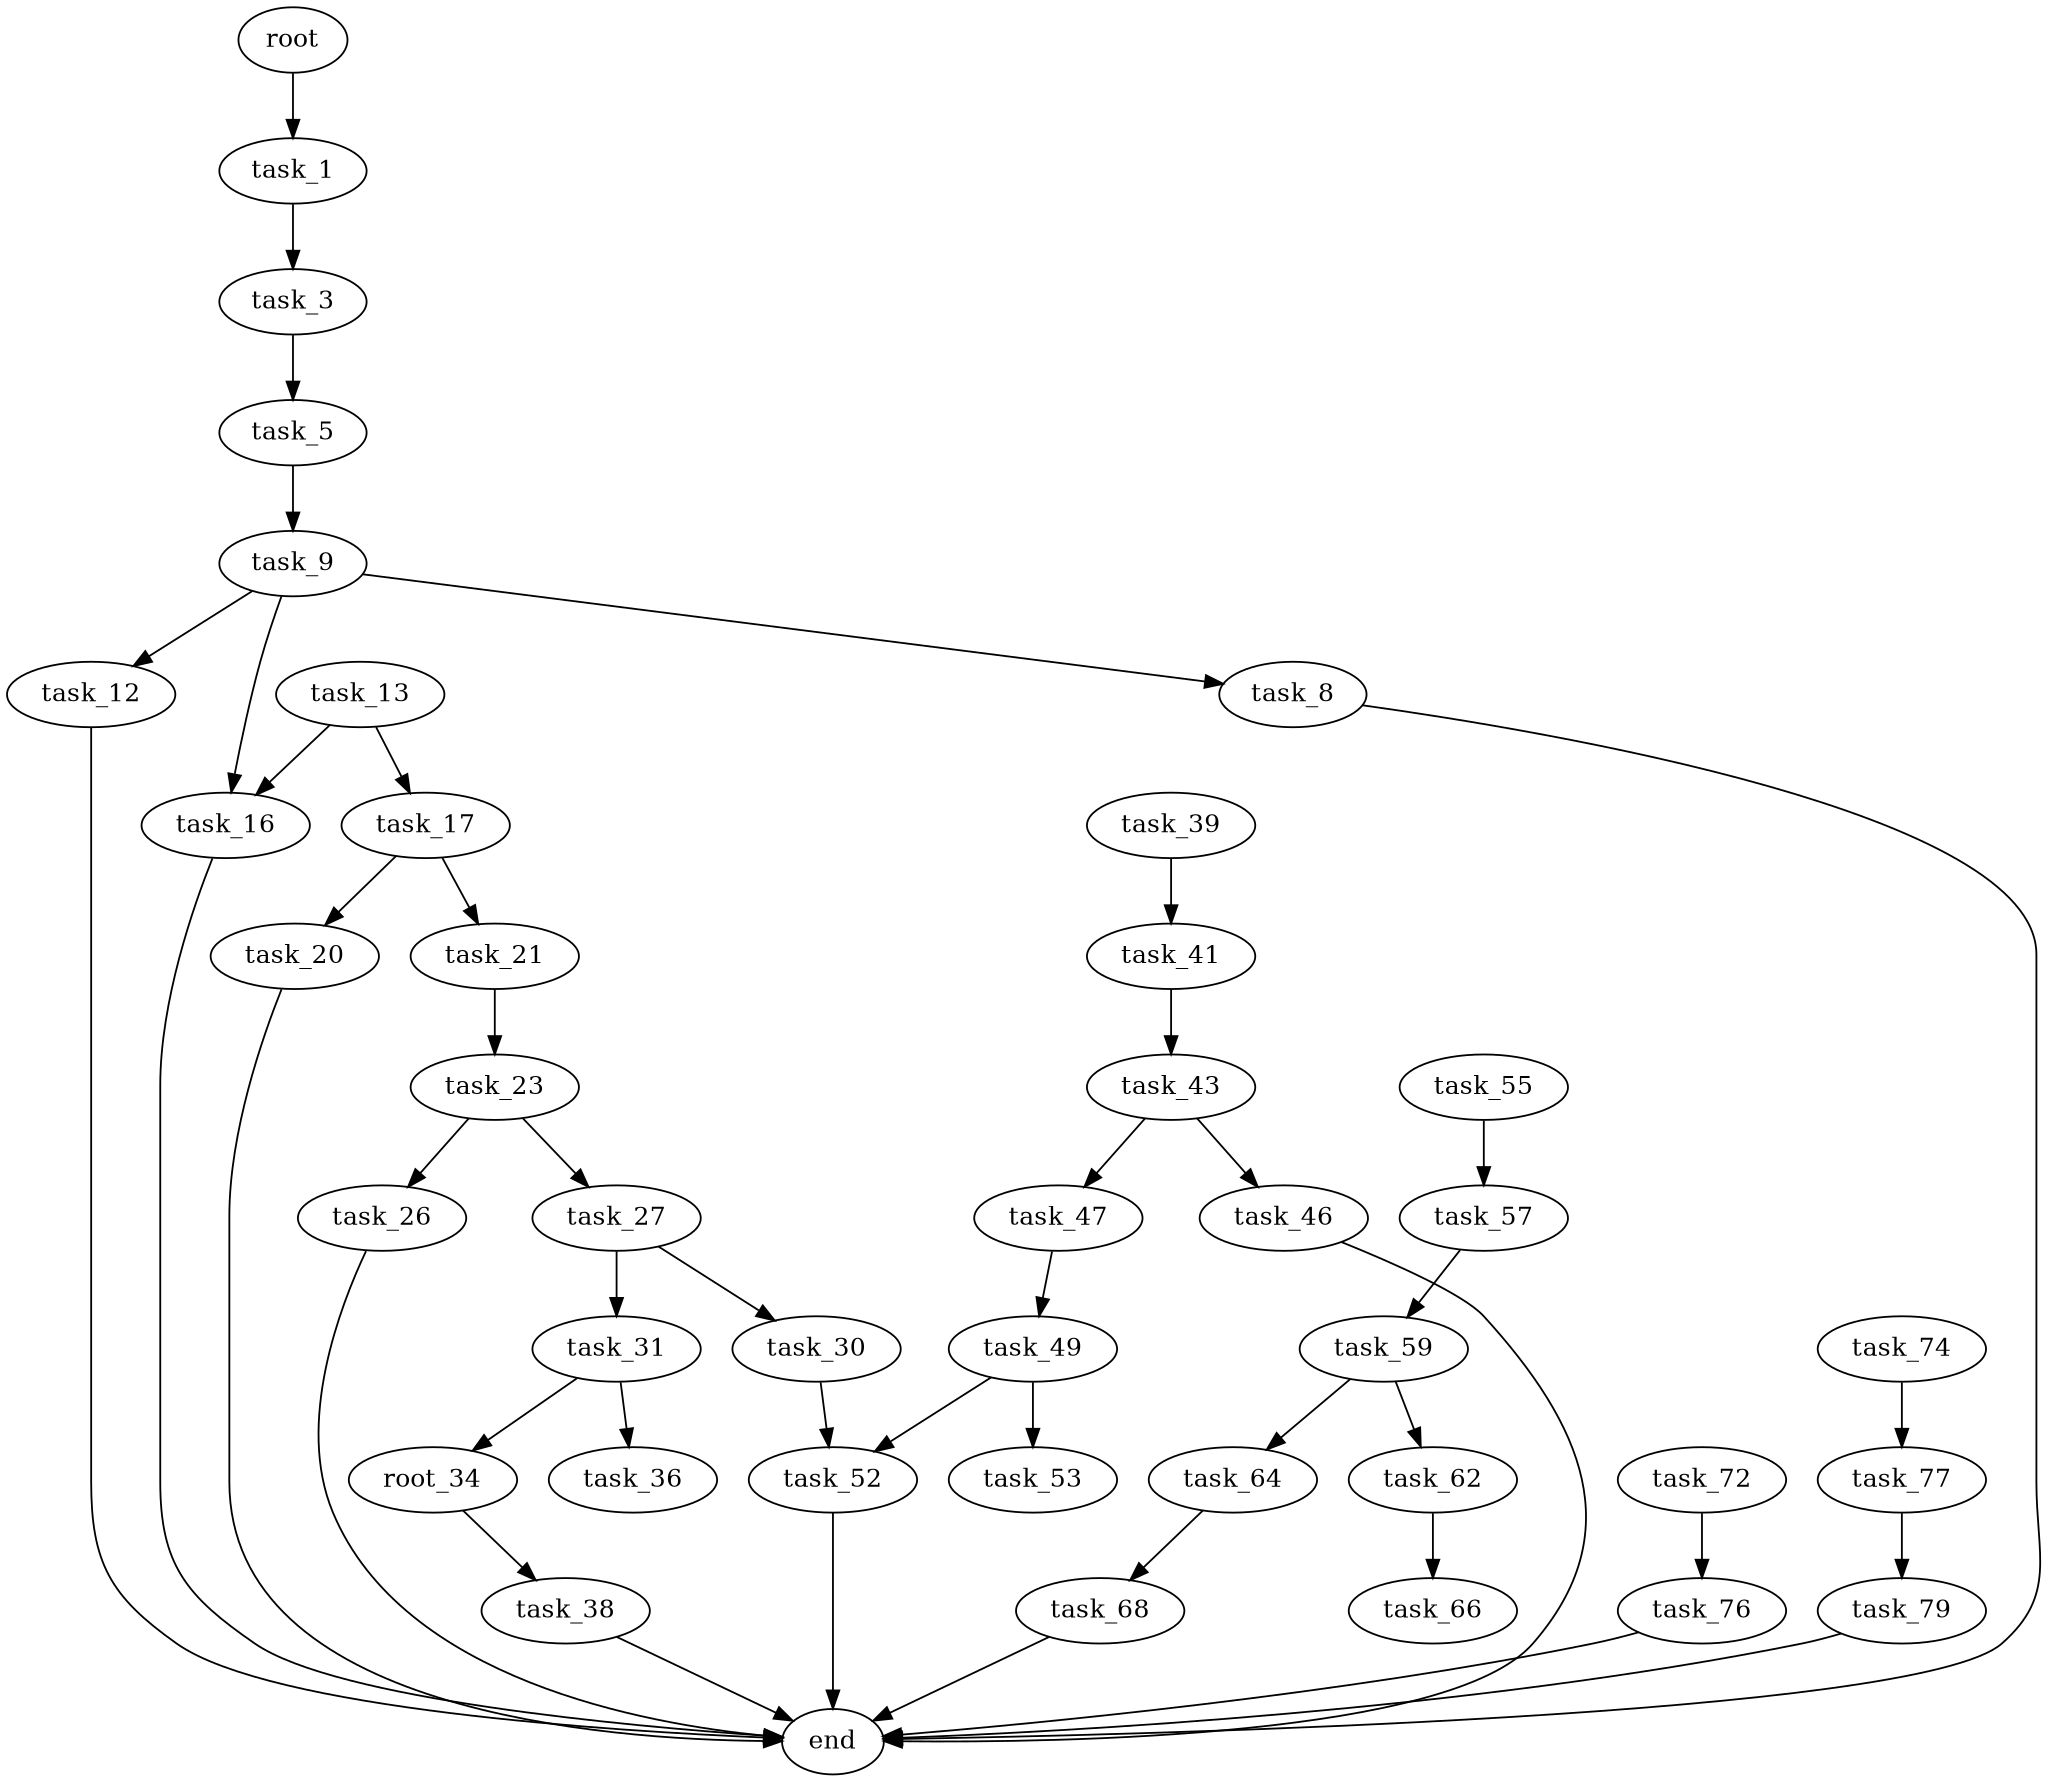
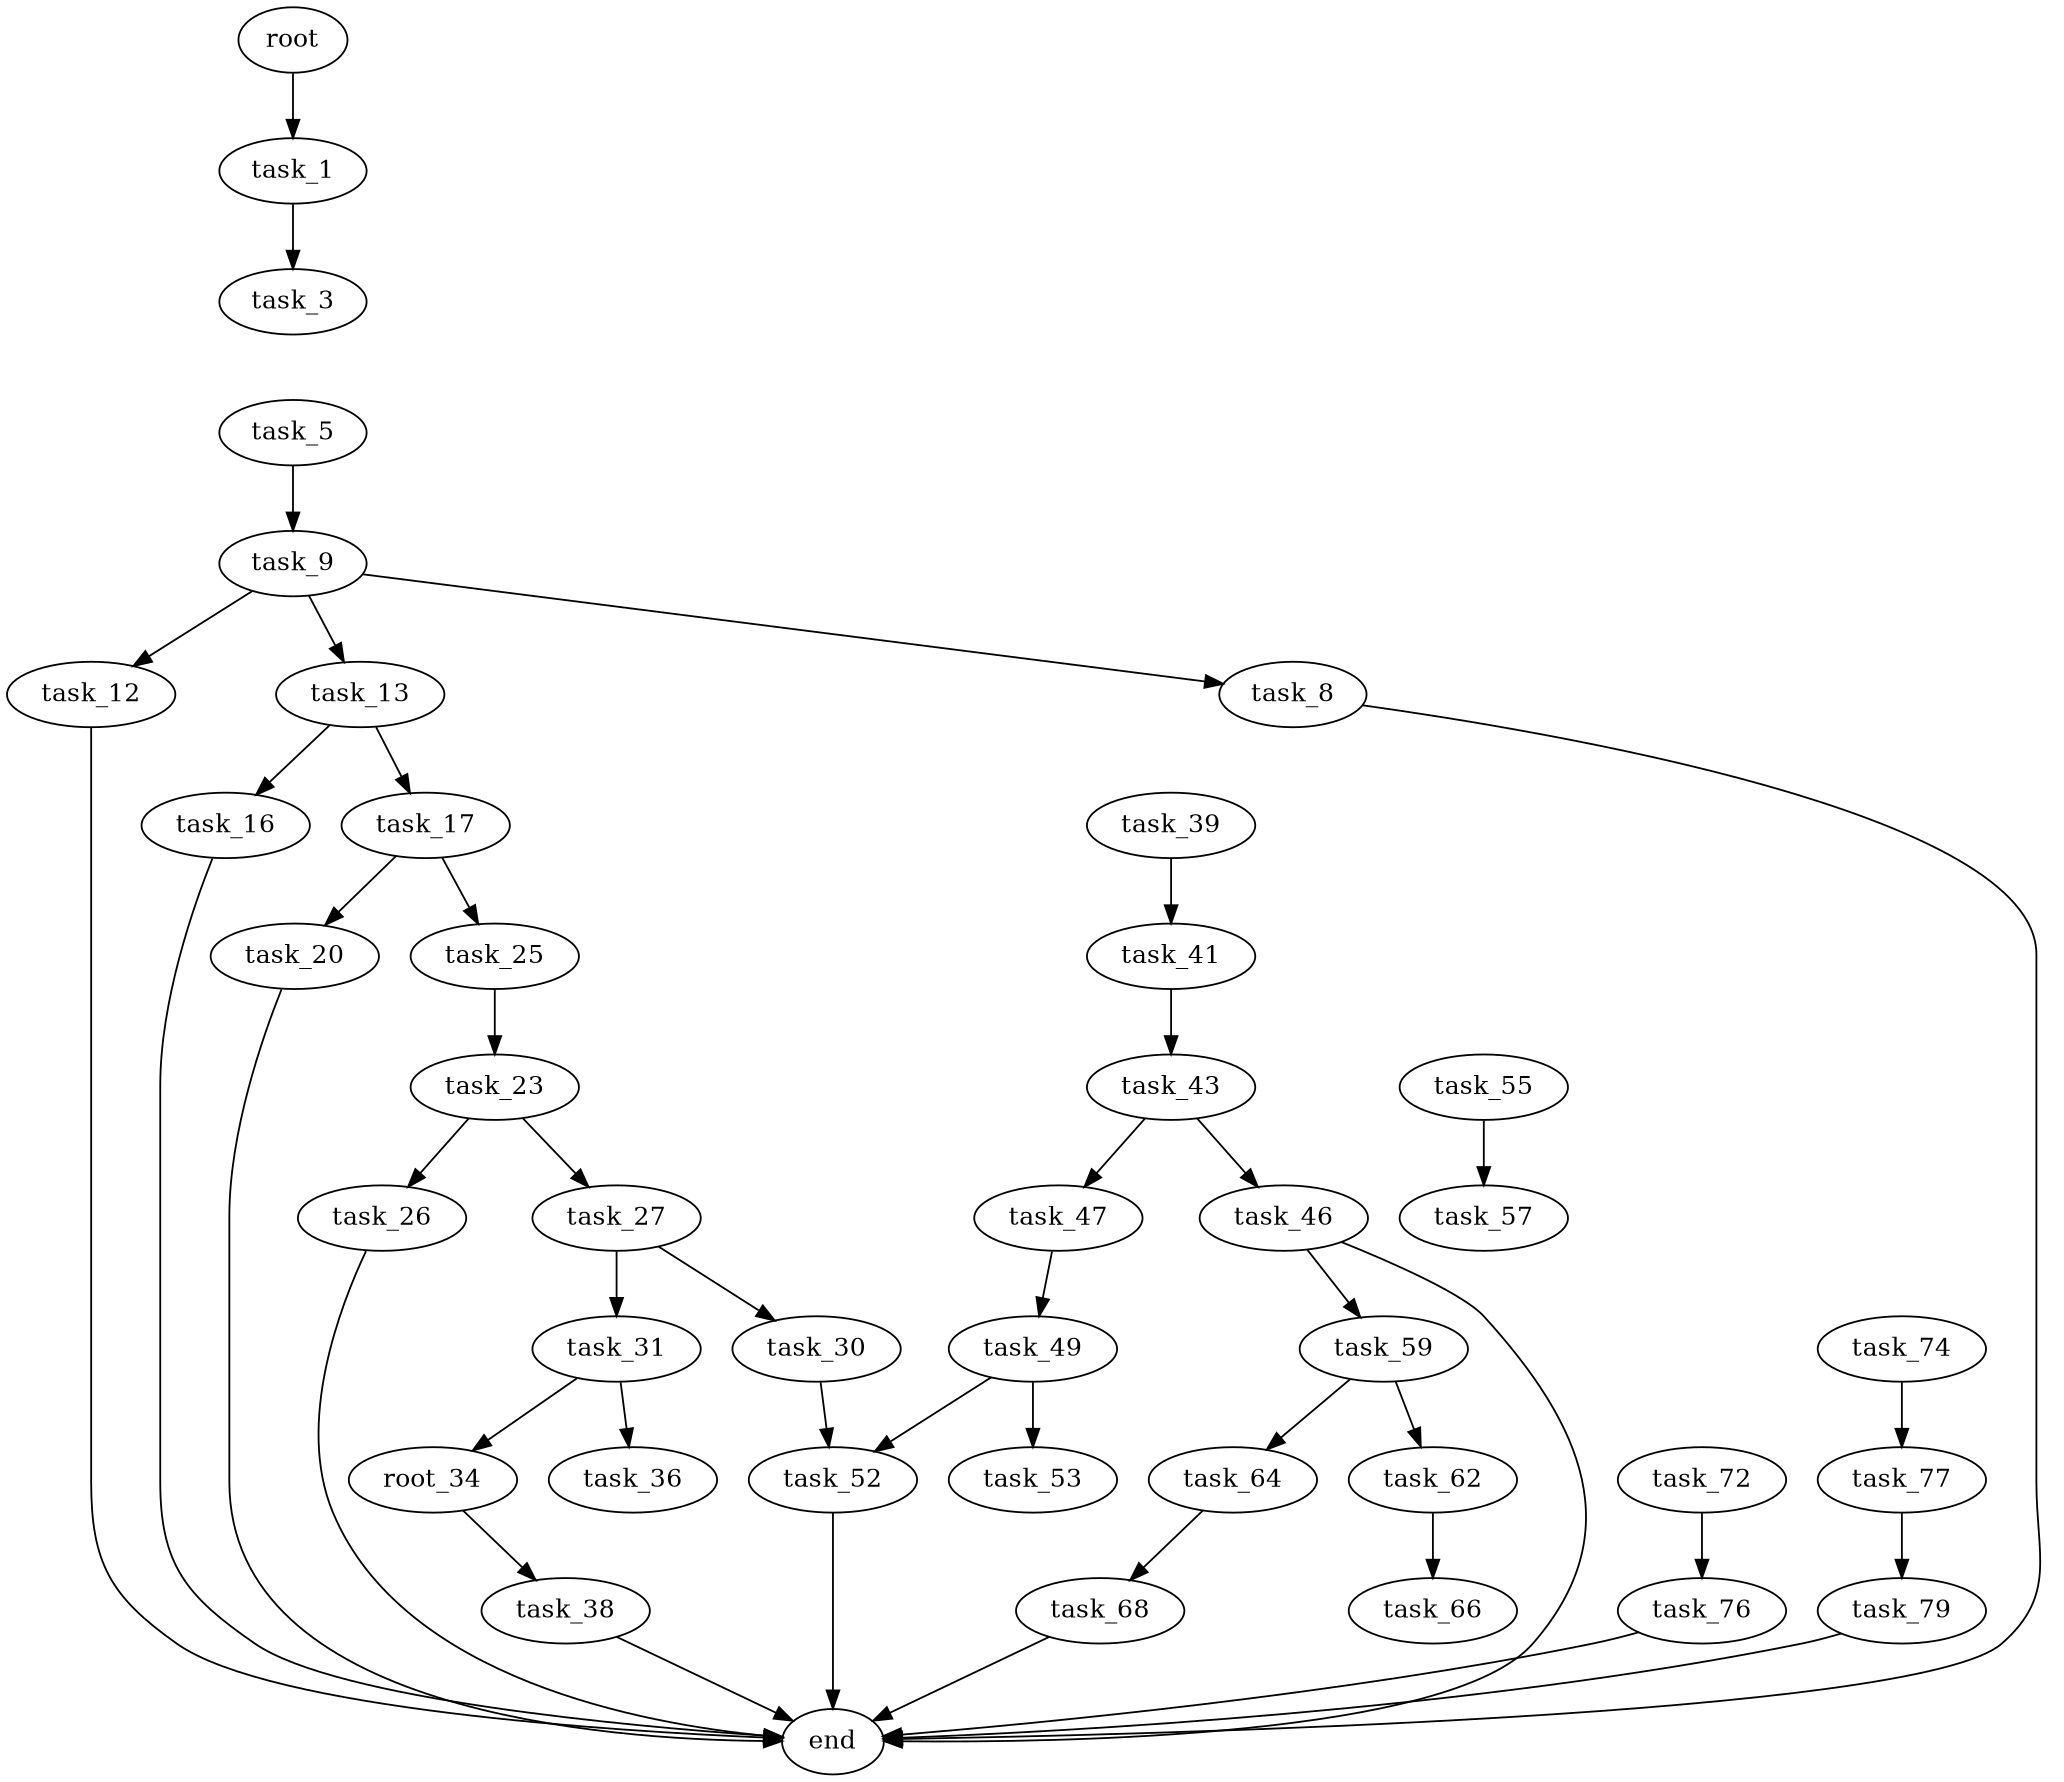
(293, 358) -> none
(254, 684) -> (322, 620)
(495, 956) -> (495, 956)
(1442, 1274) -> (1328, 1276)
